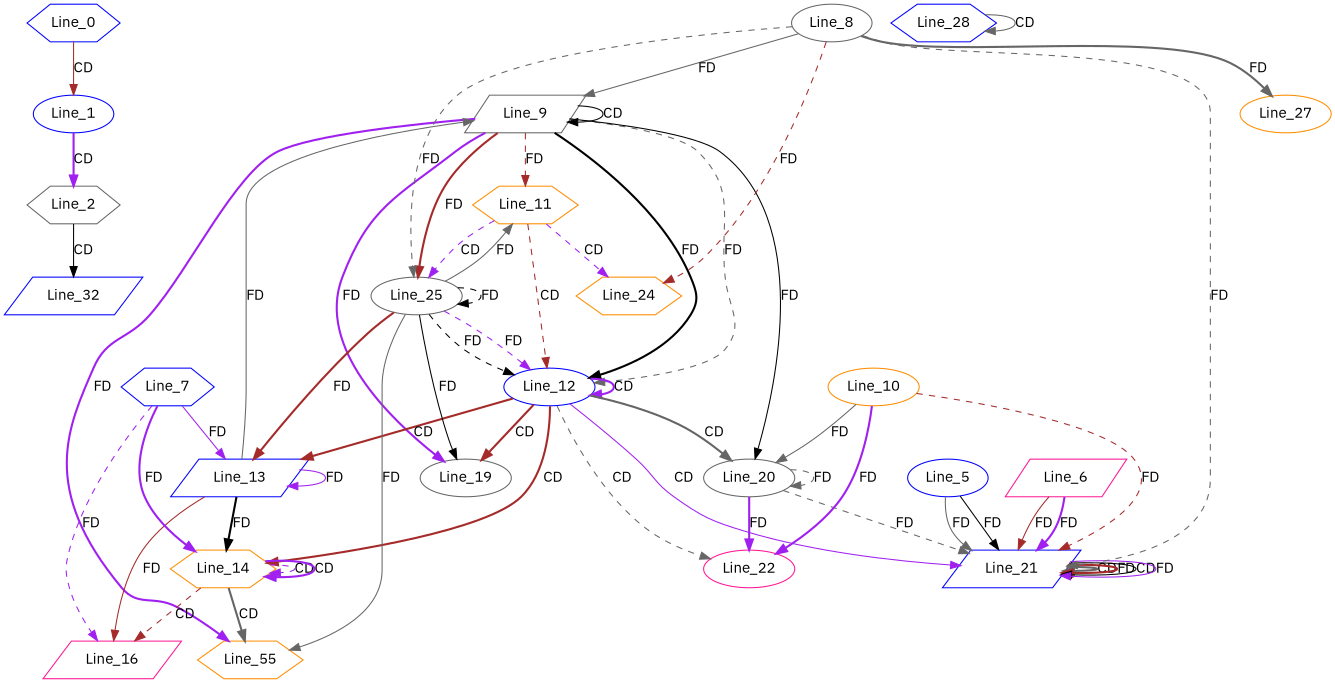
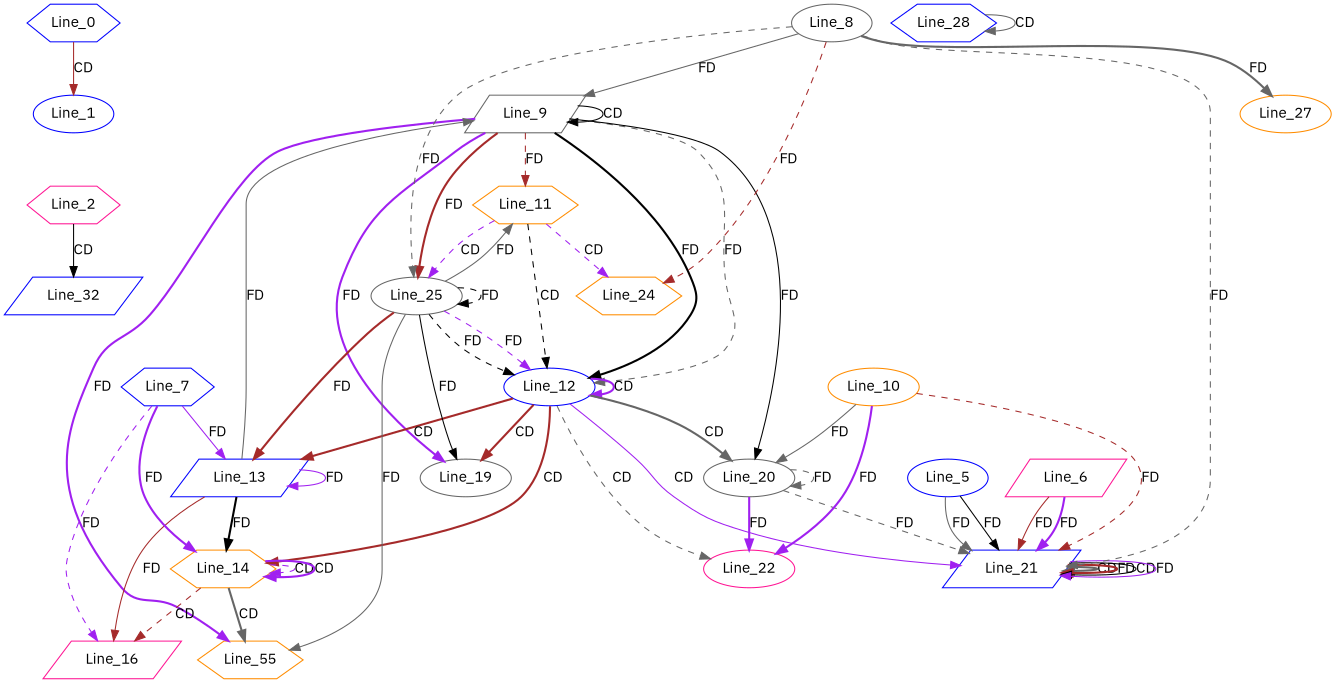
(74, 154) -> none
(74, 205) -> (74, 205)
(537, 291) -> (537, 291)
